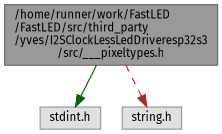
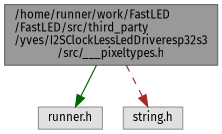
(70, 118) -> (70, 118)
